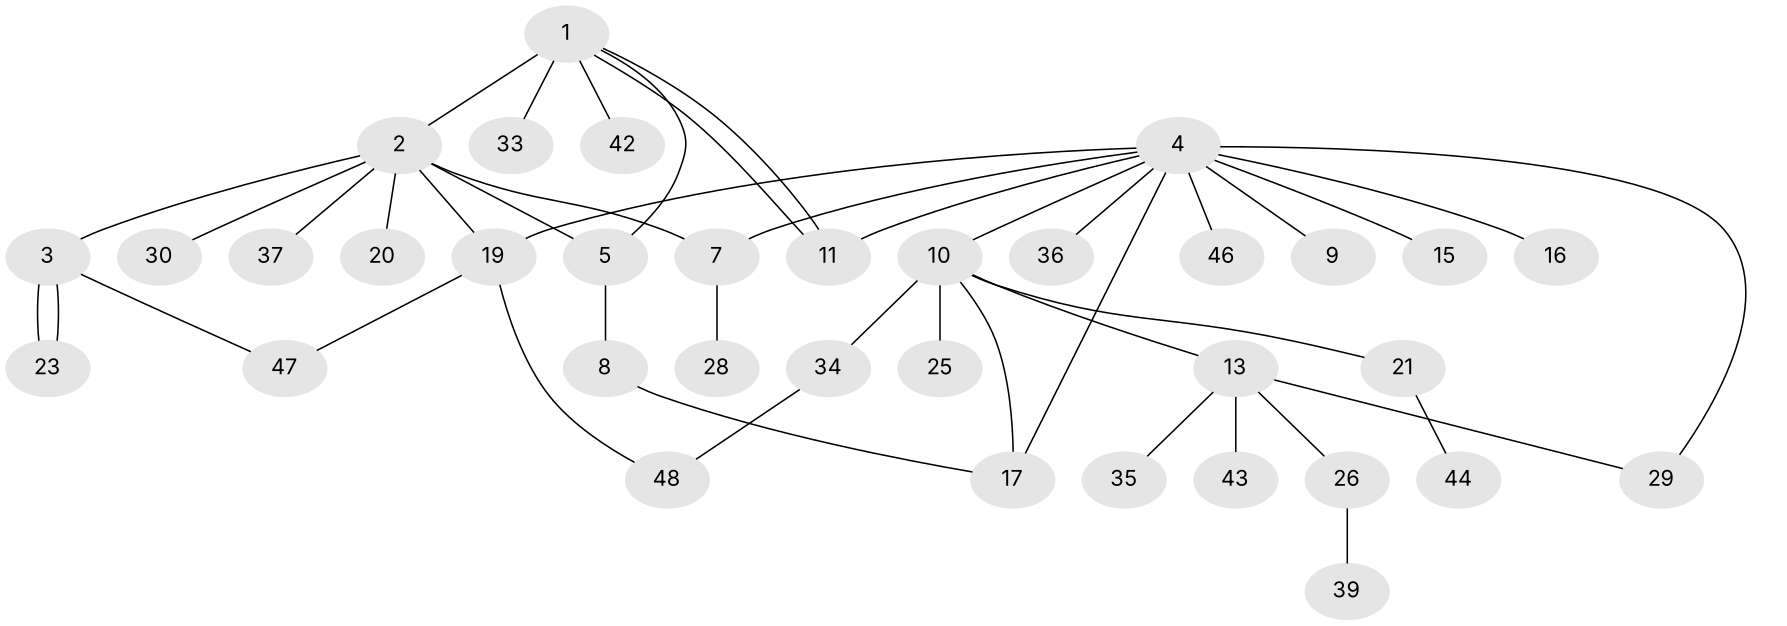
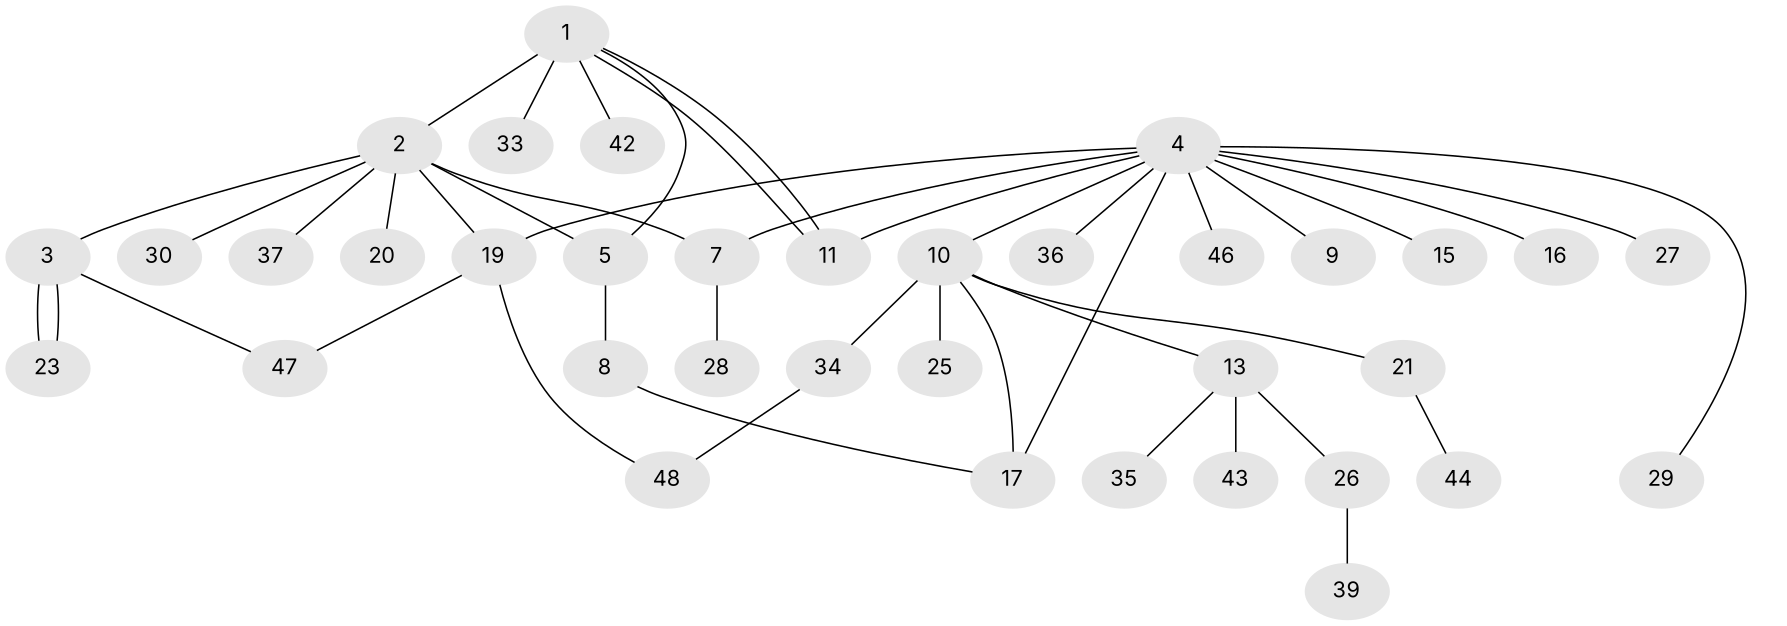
none -> (1668, 257)
(1449, 424) -> none
